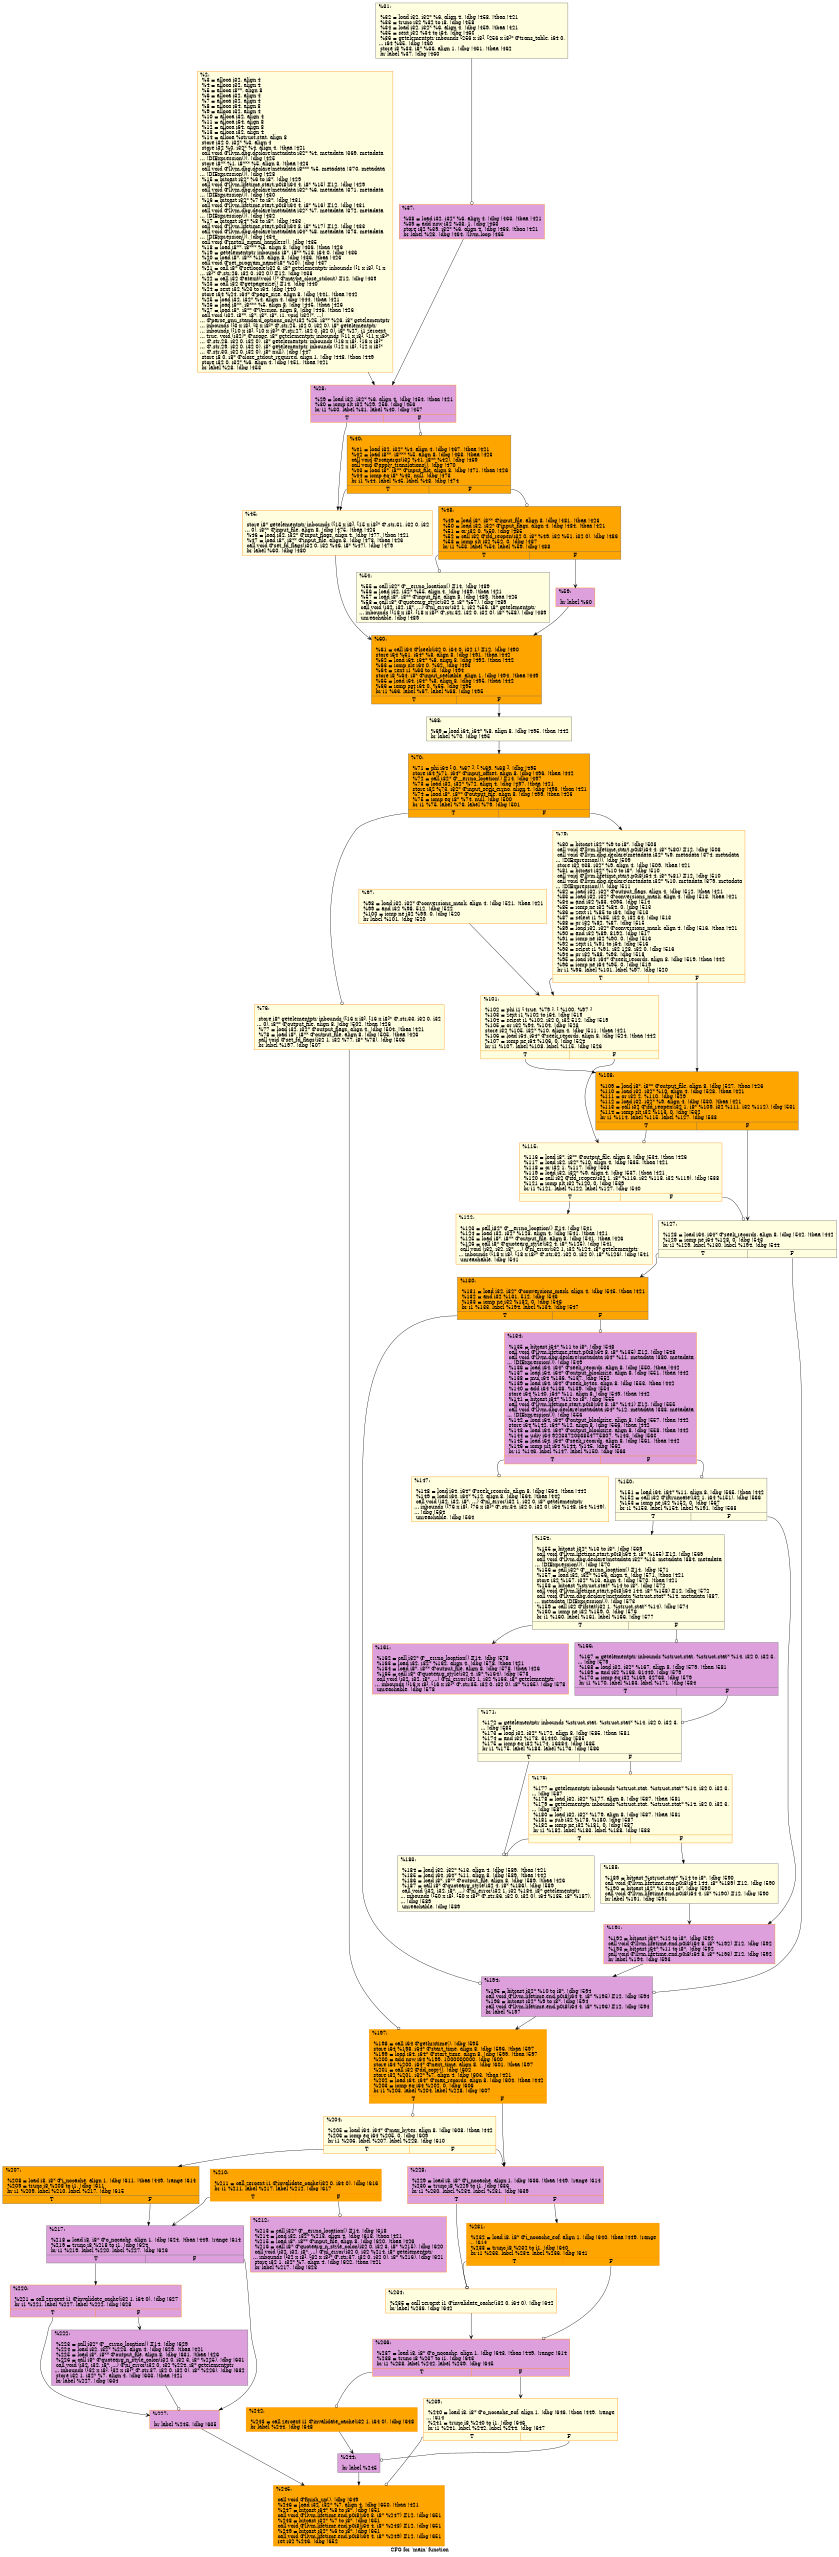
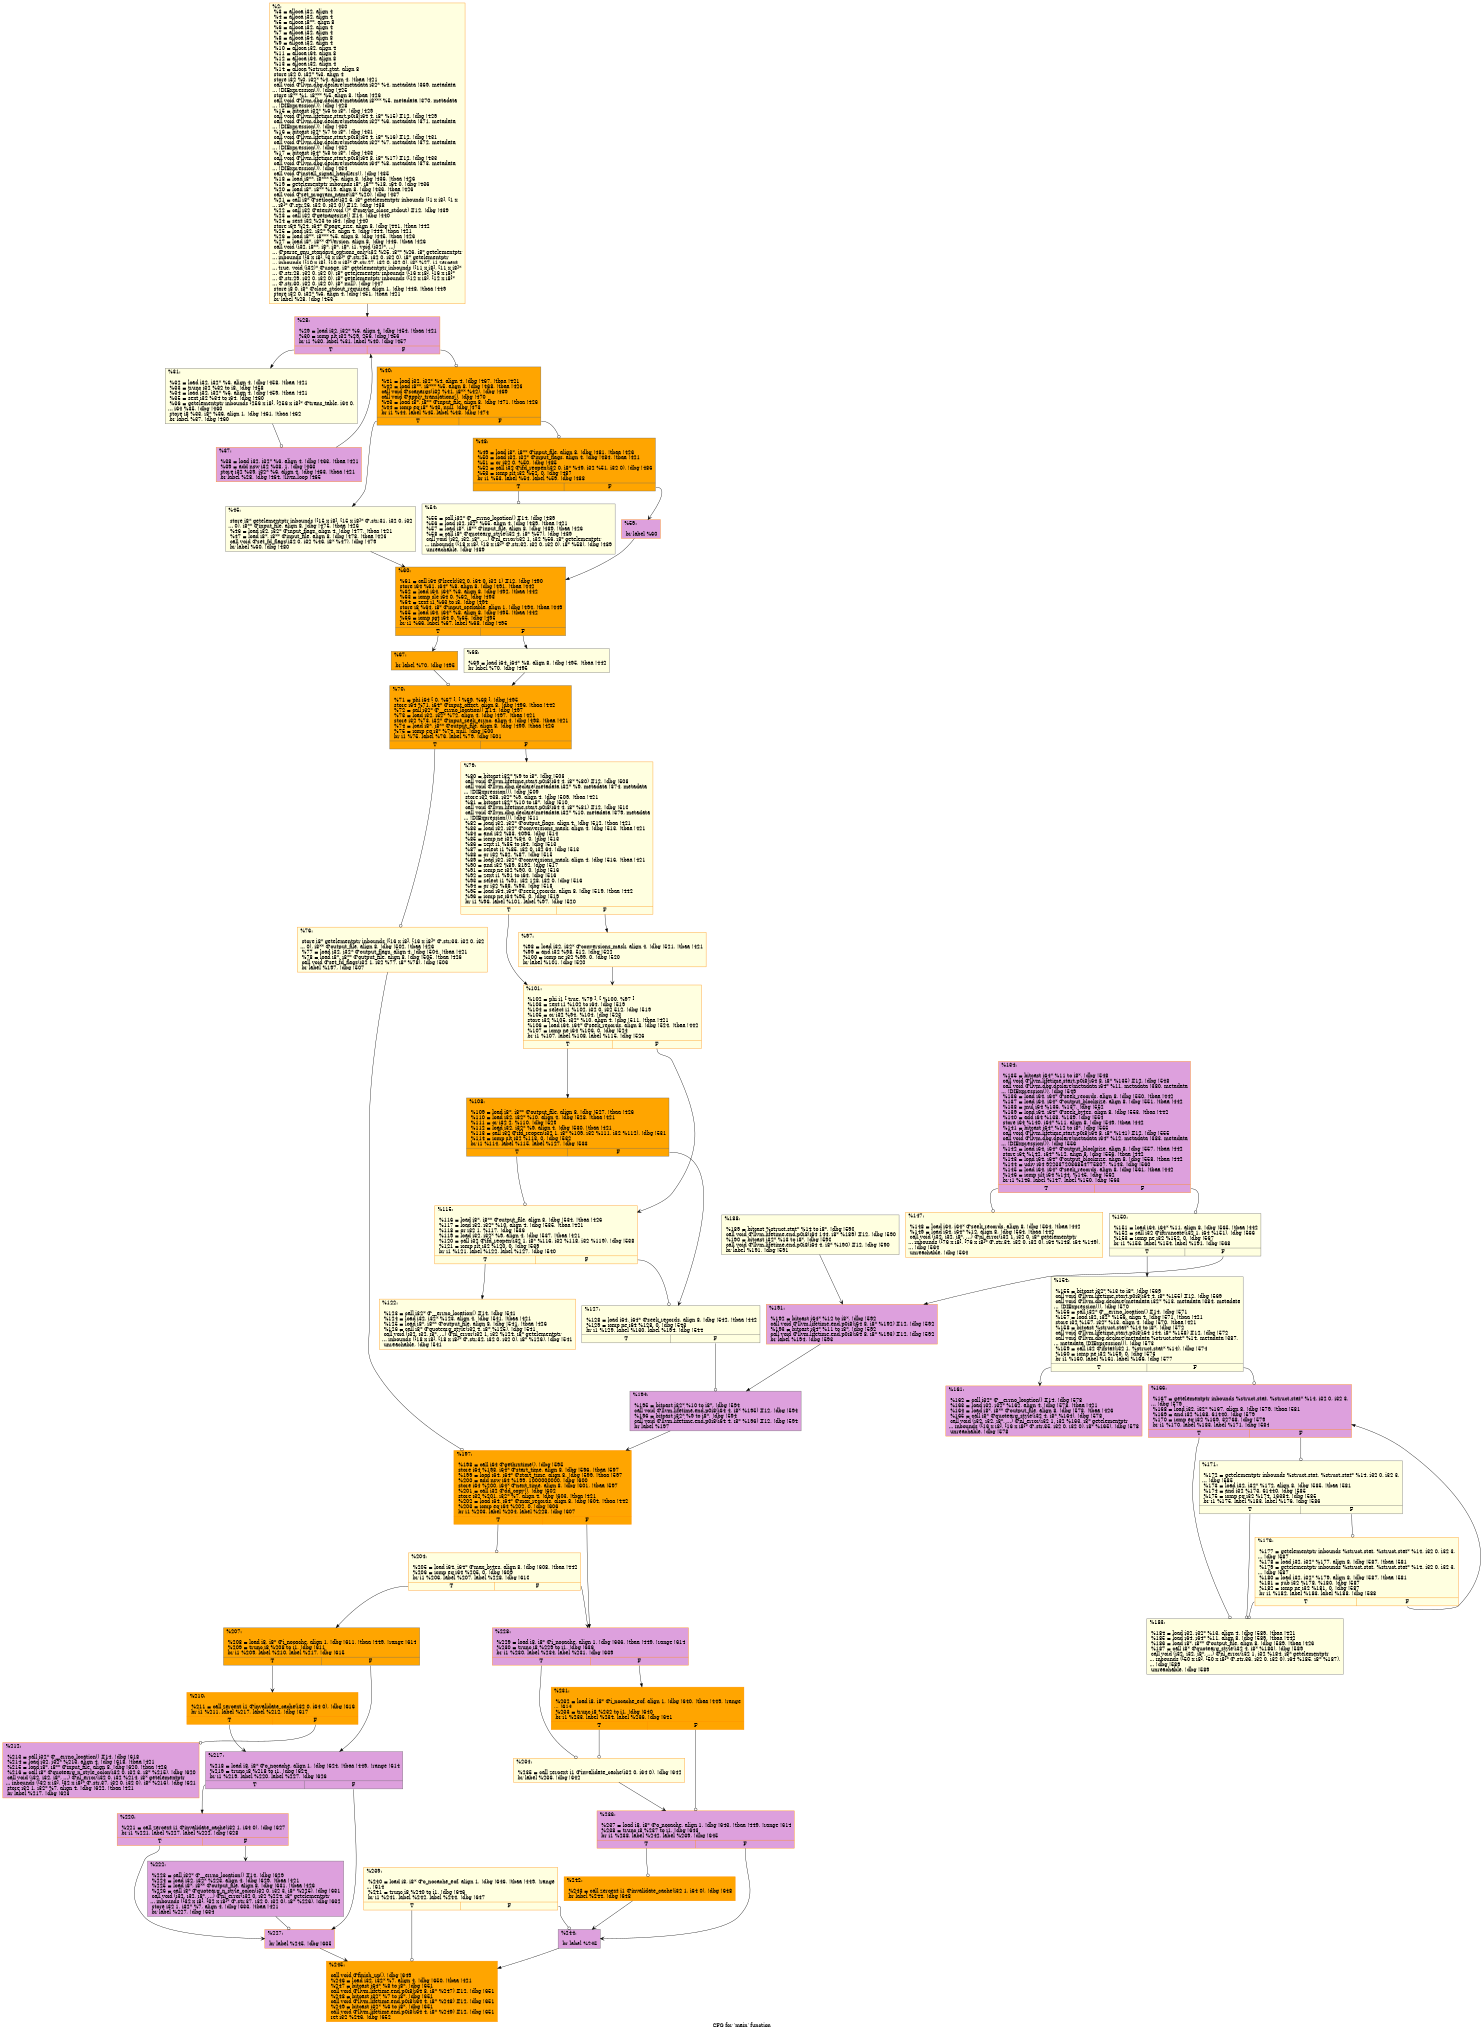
(341, 464) -> (281, 355)
(337, 533) -> (321, 529)
none -> (424, 661)
(697, 1025) -> (605, 922)
(553, 1298) -> none
none -> (1197, 1529)
(676, 1669) -> (1250, 1411)
none -> (272, 1677)
(682, 1852) -> (1469, 1517)
(521, 2386) -> (708, 1930)
